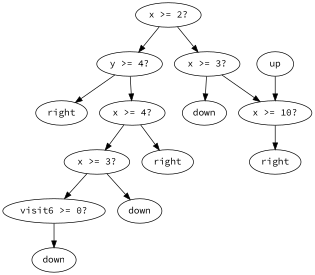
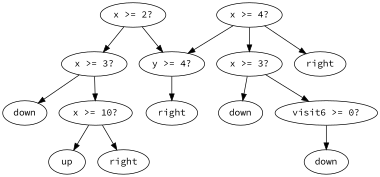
(131, 85) -> (214, 38)
(275, 85) -> (83, 135)
